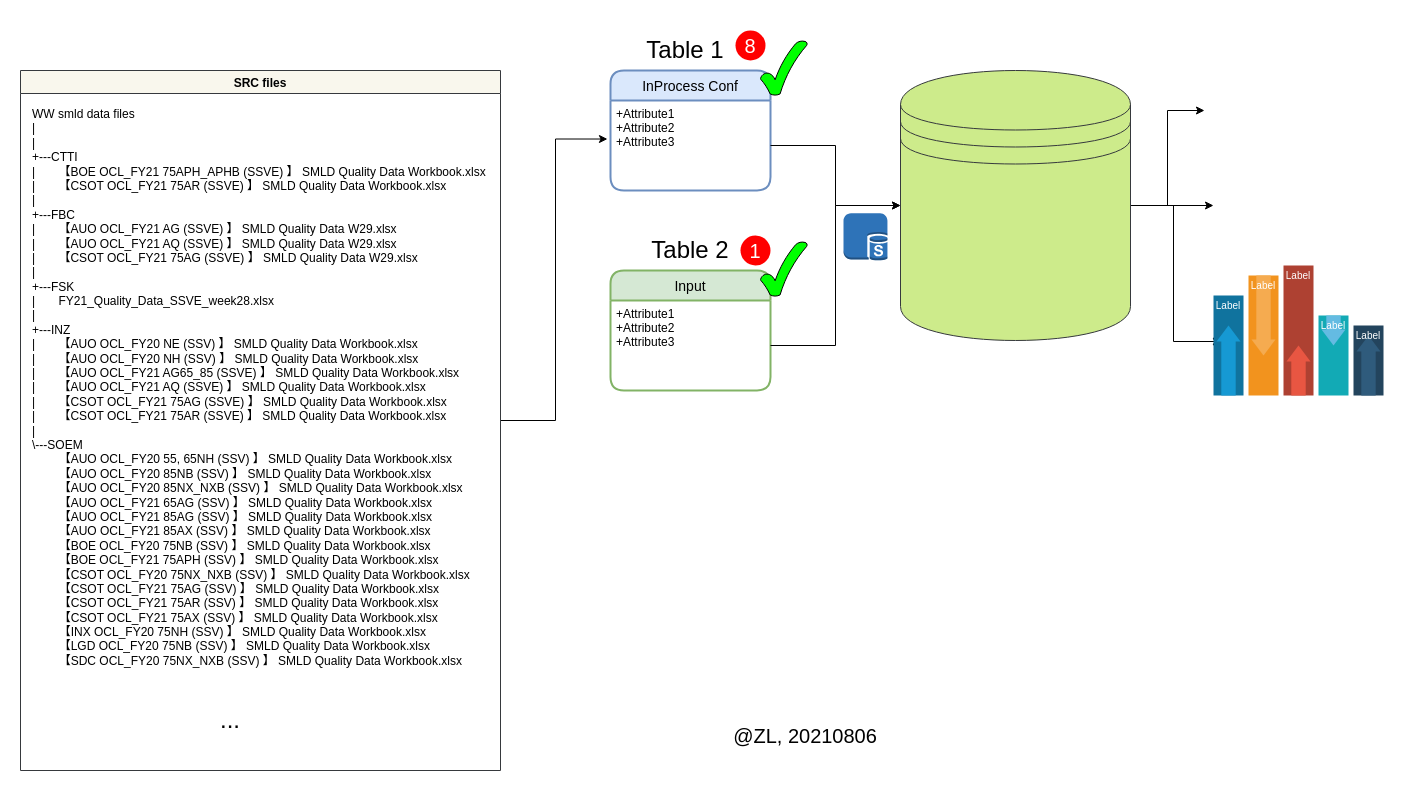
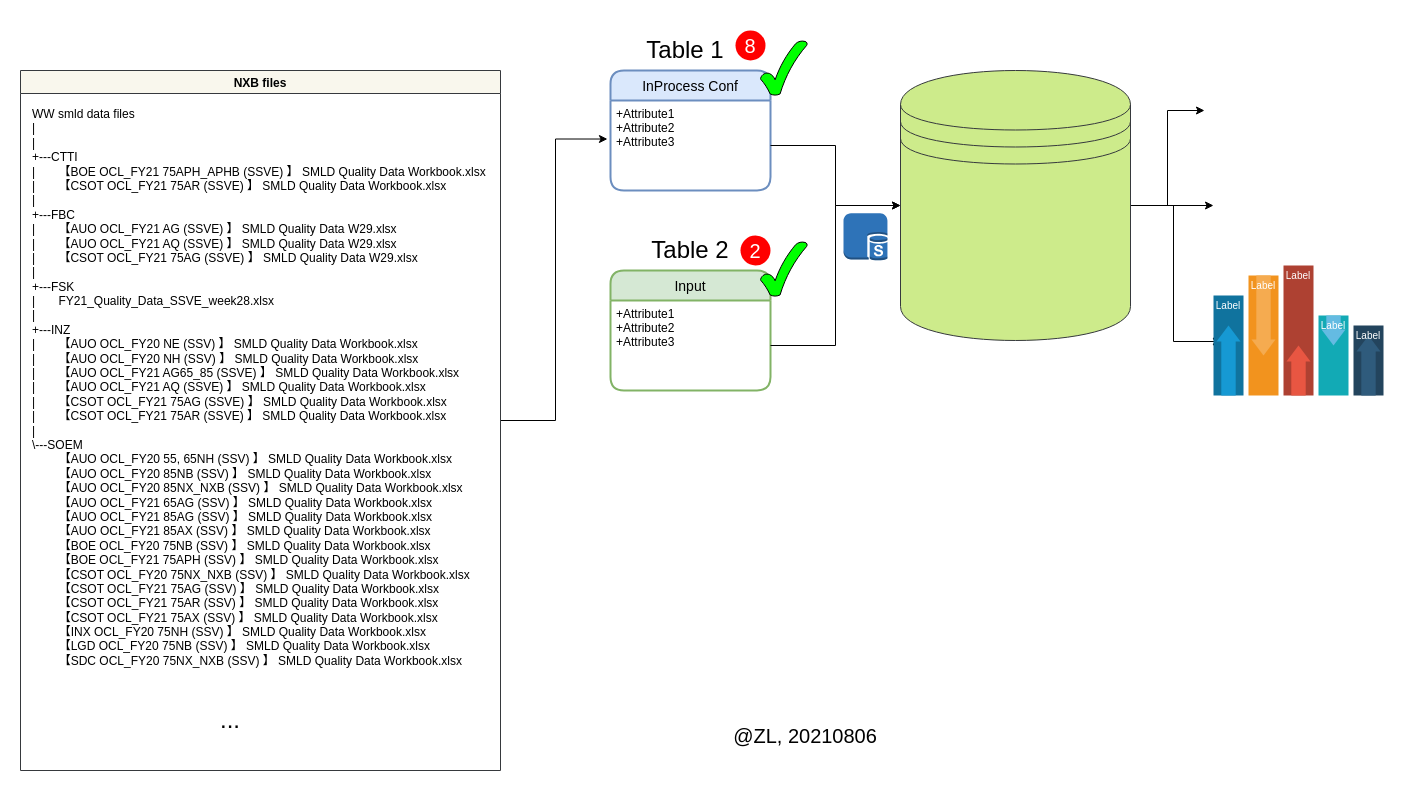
(260, 83) -> (260, 83)
(756, 251) -> (756, 251)
